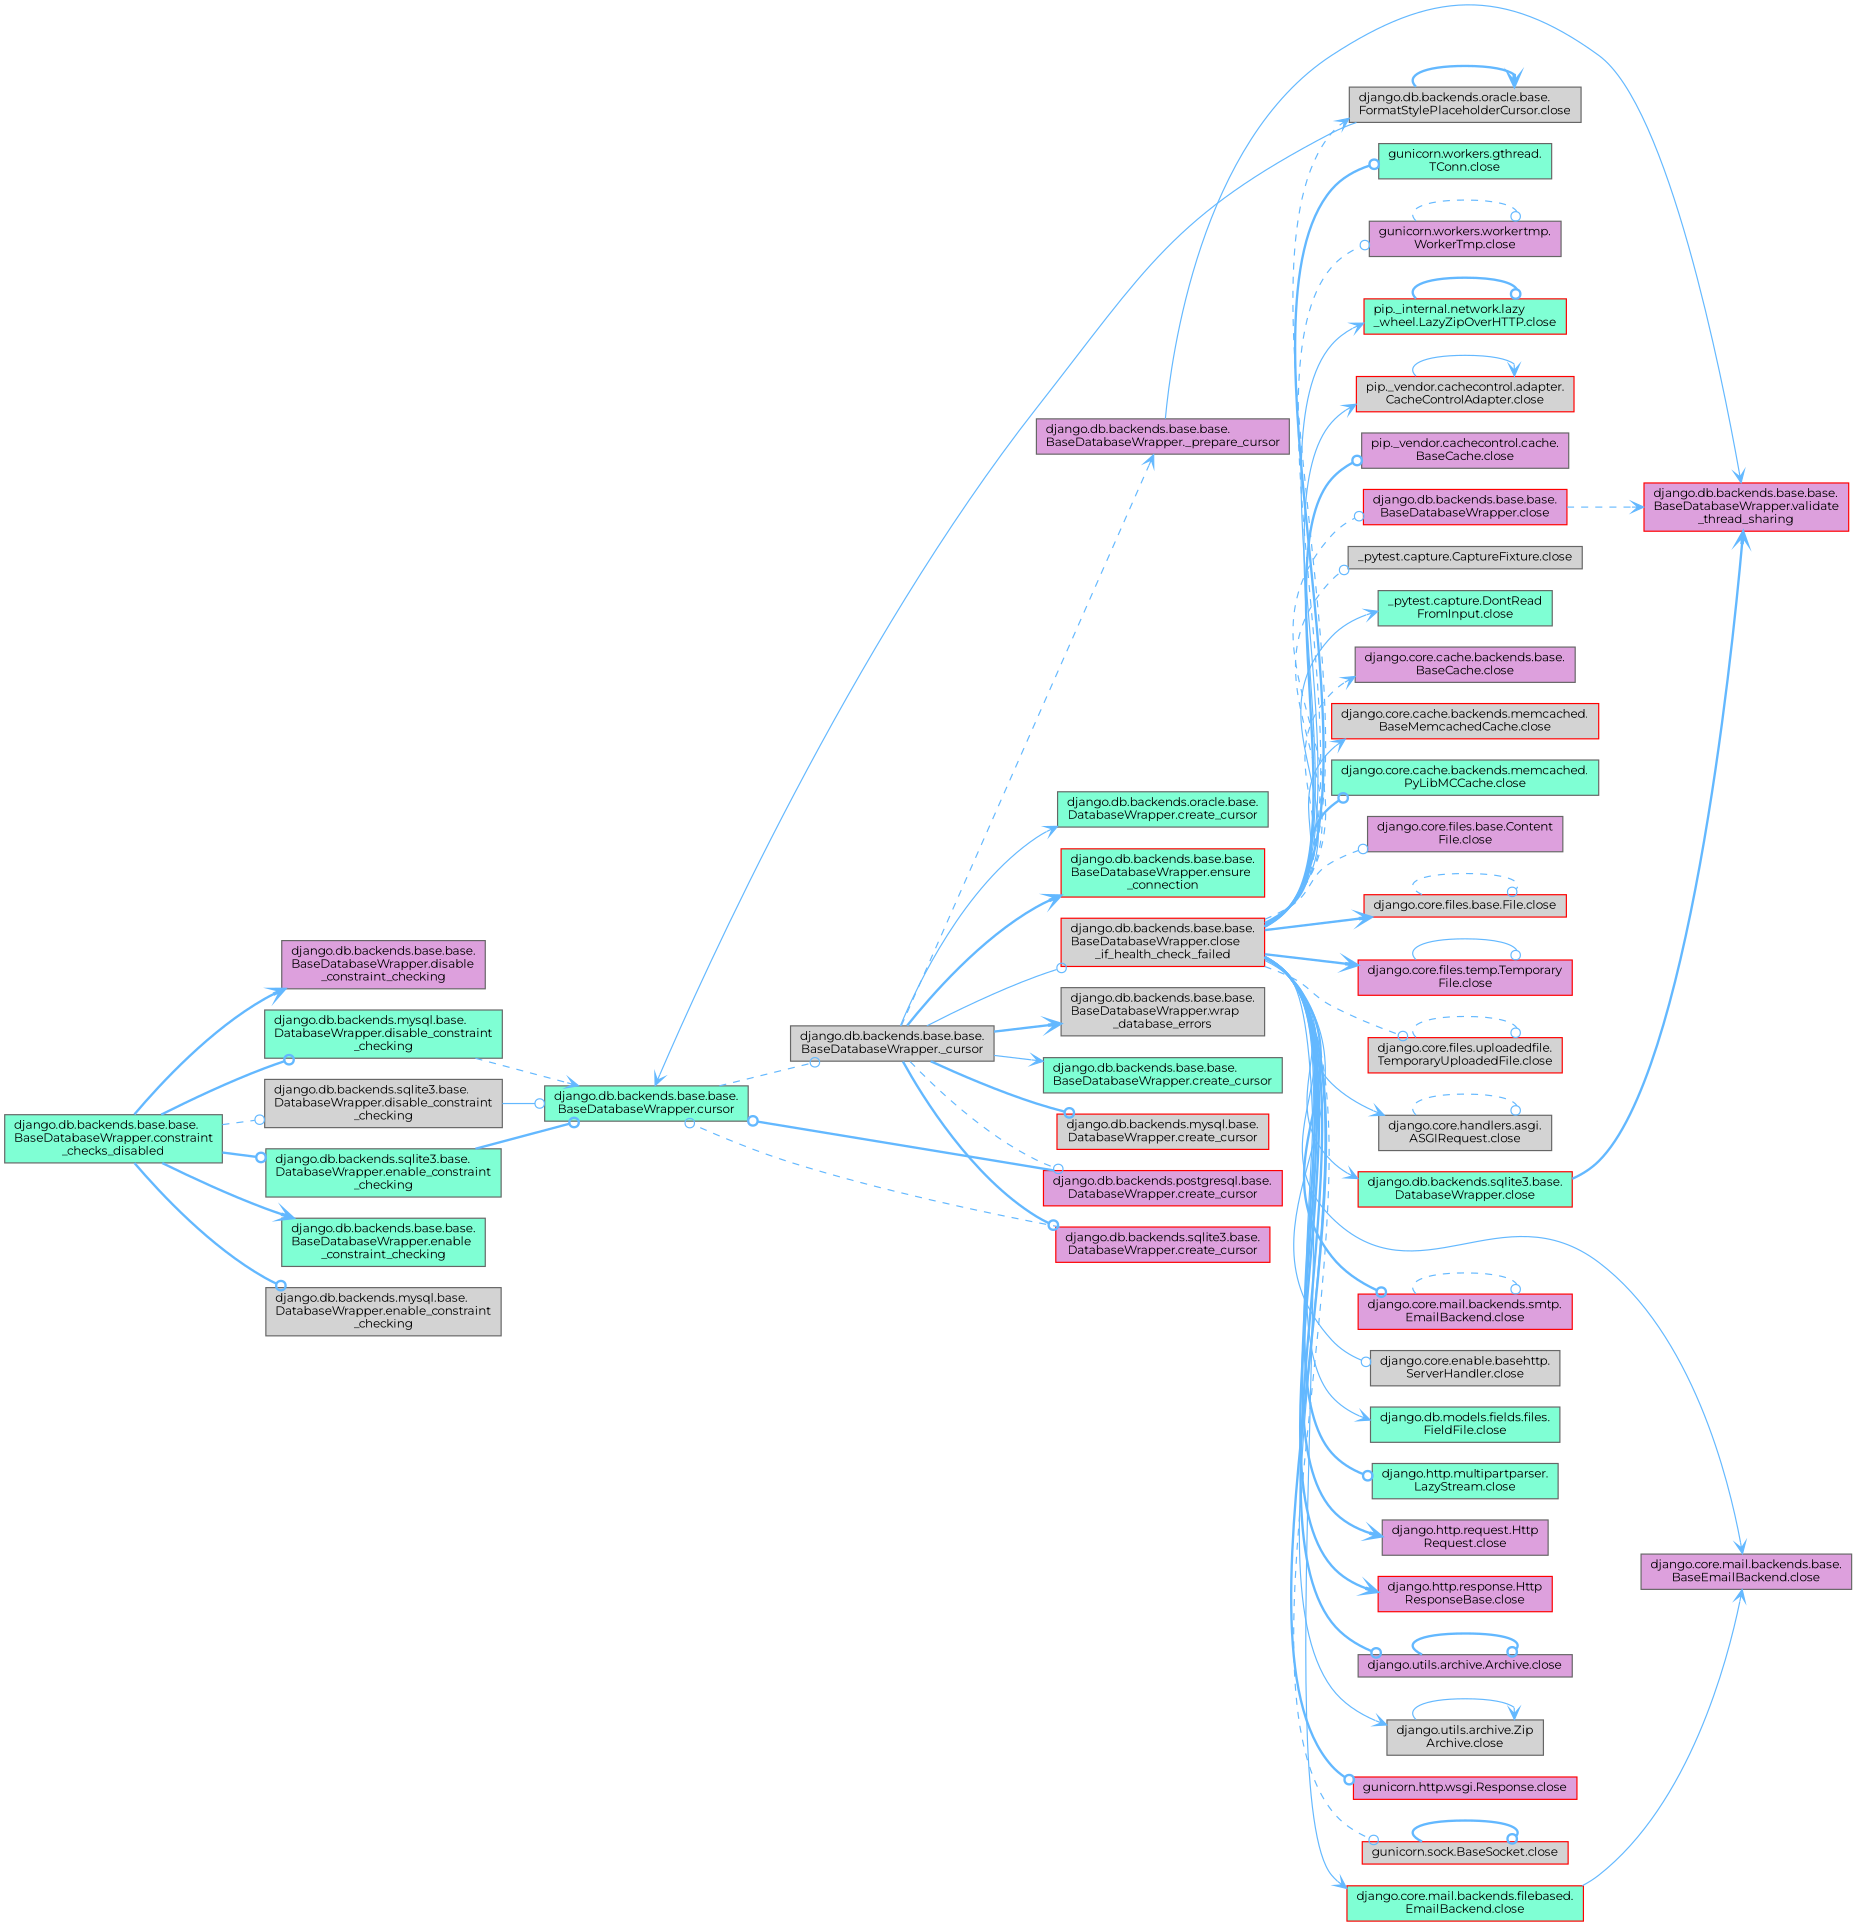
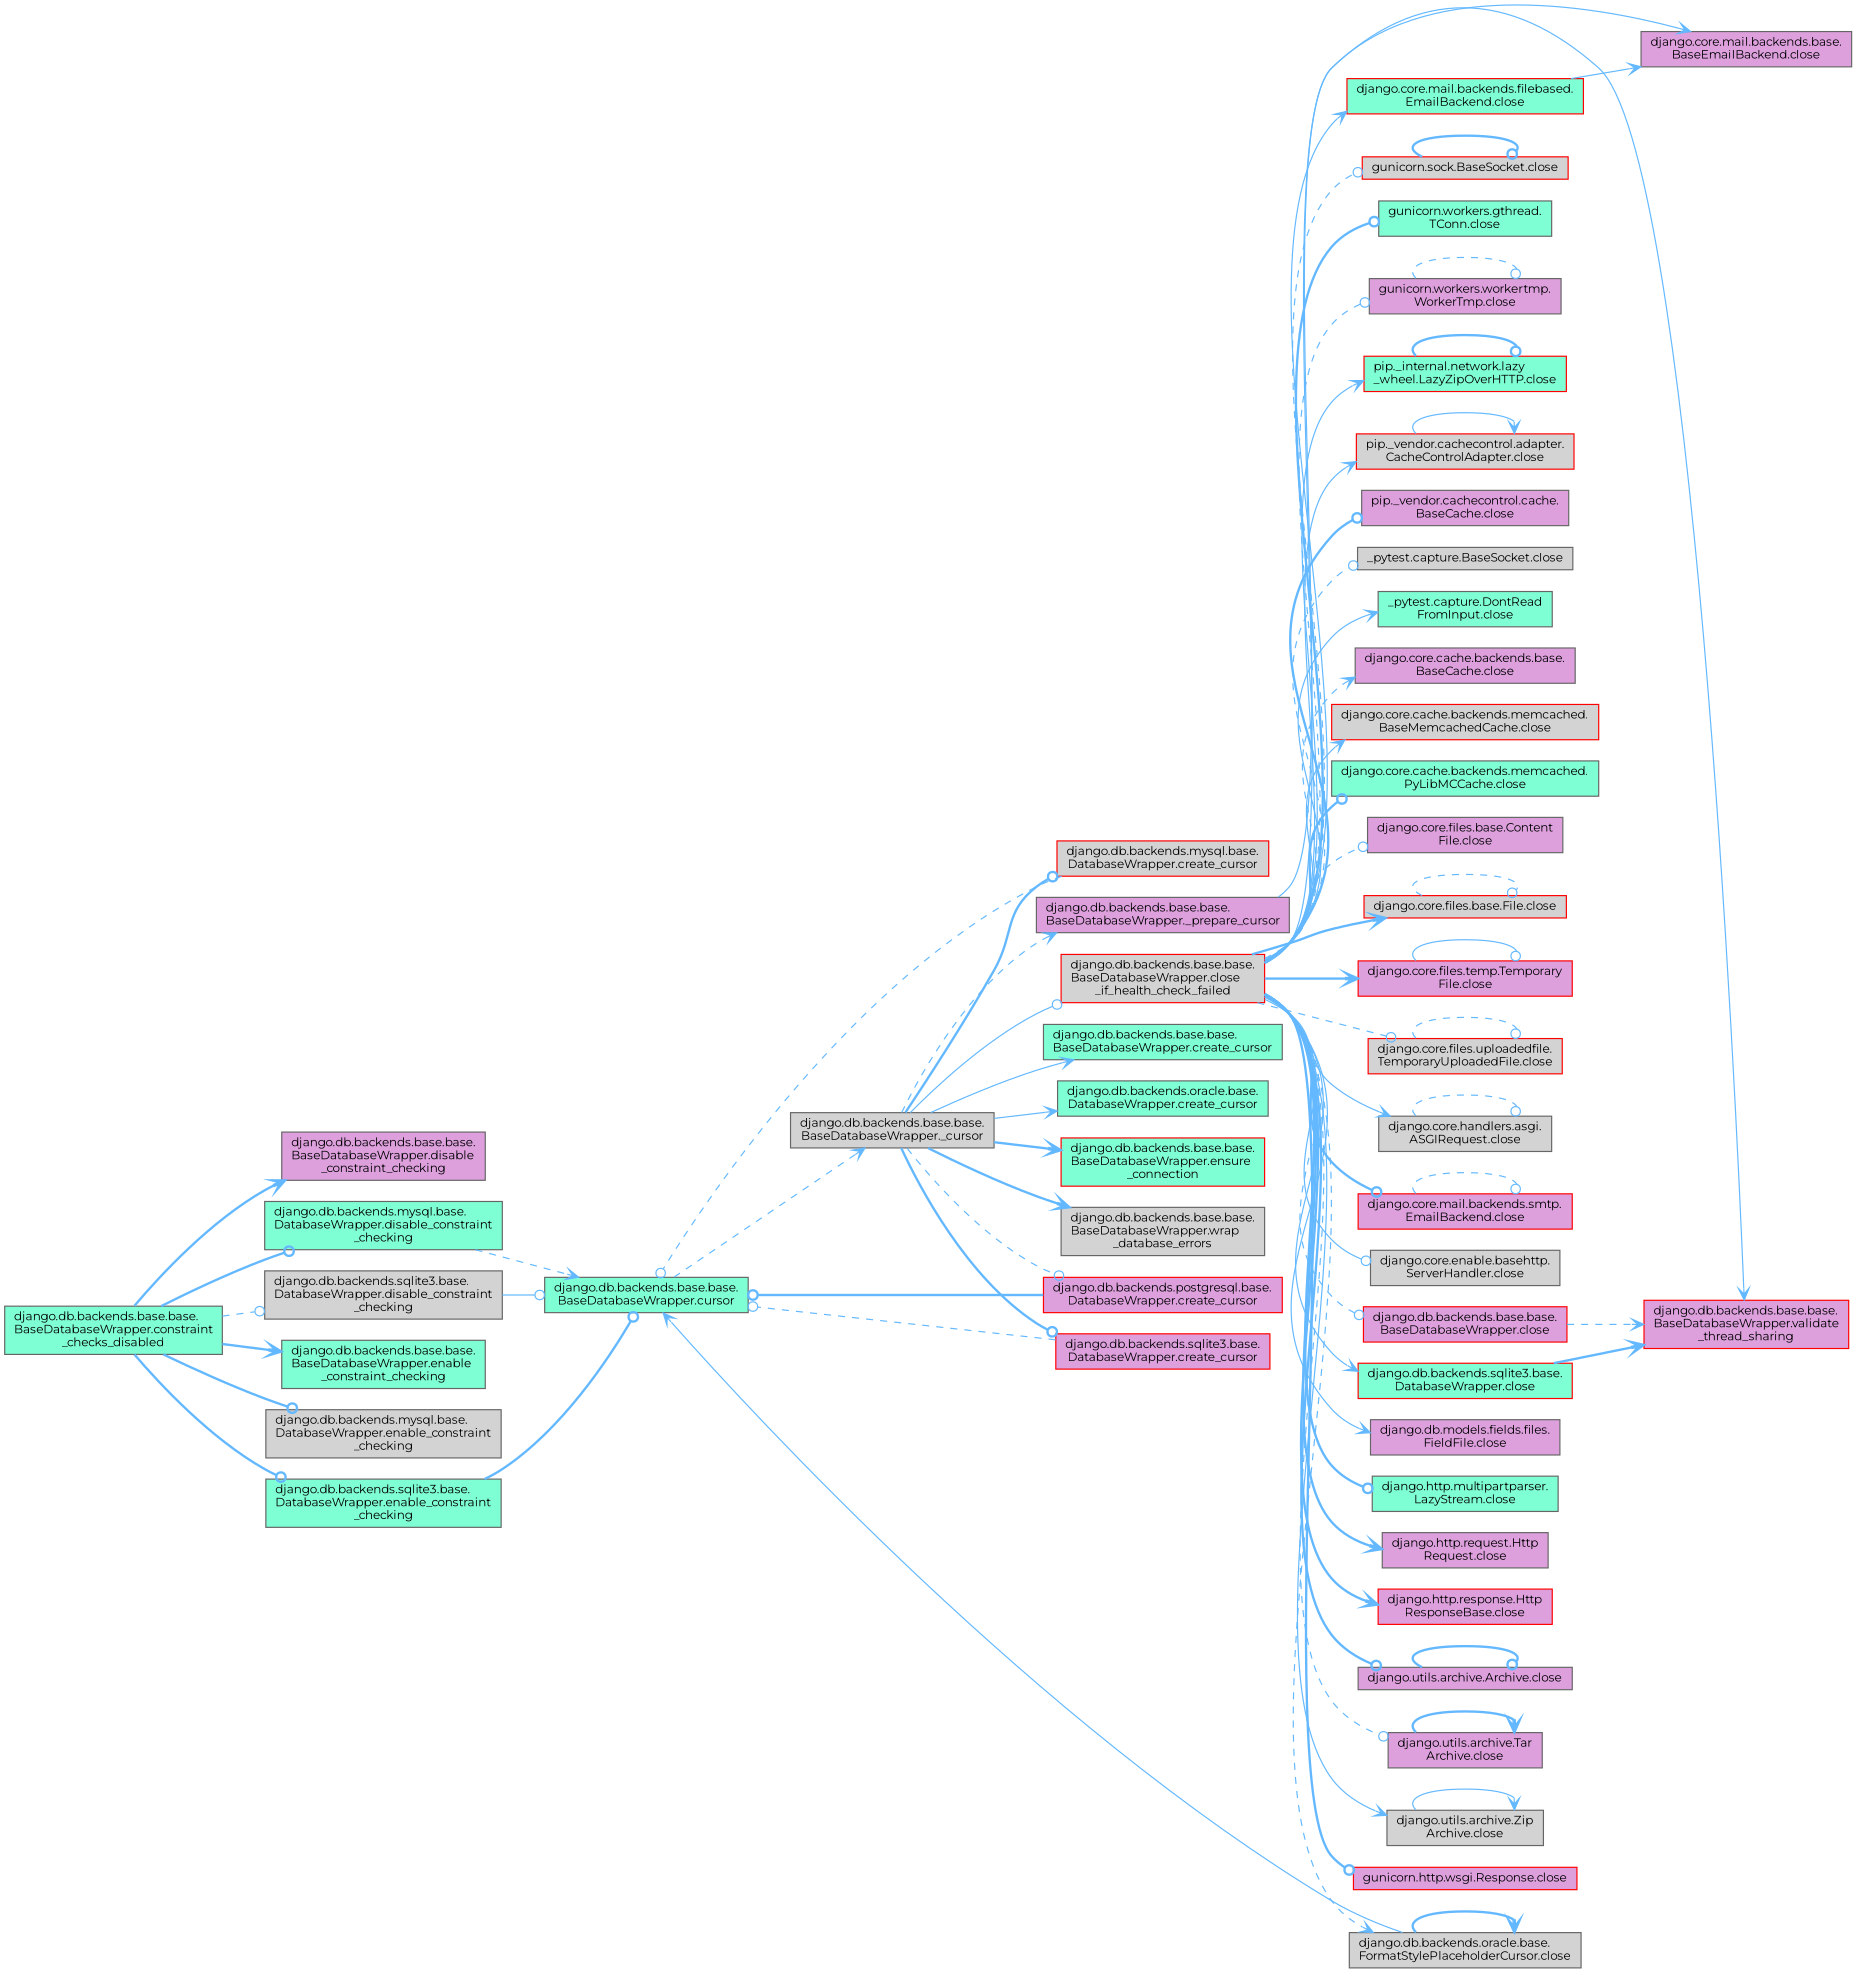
(1465, 558) -> (1465, 559)
none -> (836, 1044)
(765, 1075) -> (765, 1216)
(1465, 1425) -> (1465, 1437)
none -> (1465, 1750)
